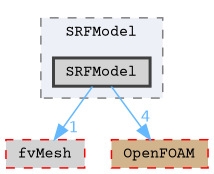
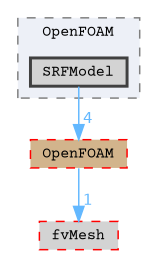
(102, 32) -> (79, 32)
(77, 108) -> (79, 187)
